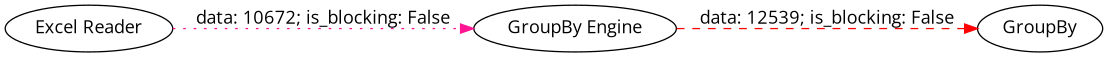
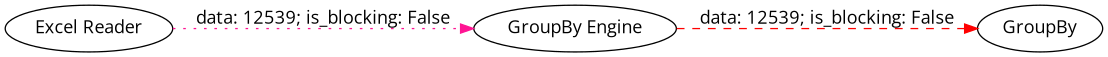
(323, 19) -> (323, 19)
